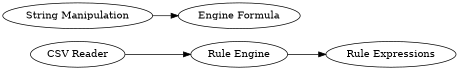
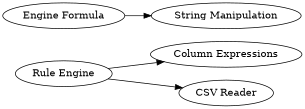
(162, 16) -> (134, 16)
(154, 54) -> (142, 83)
(391, 54) -> (226, 54)
